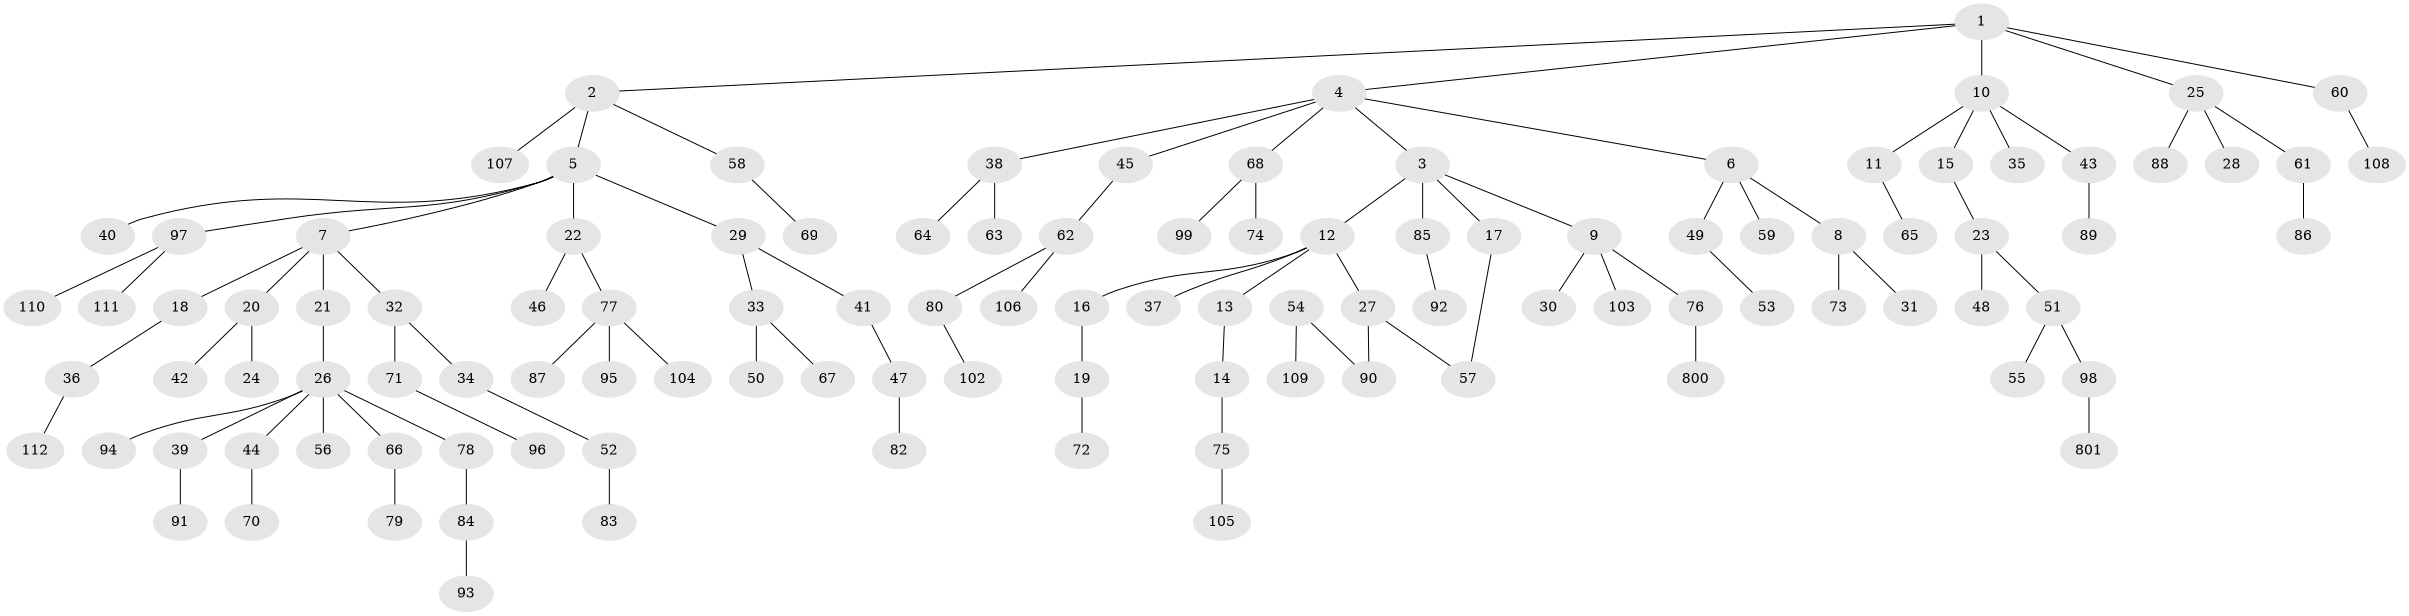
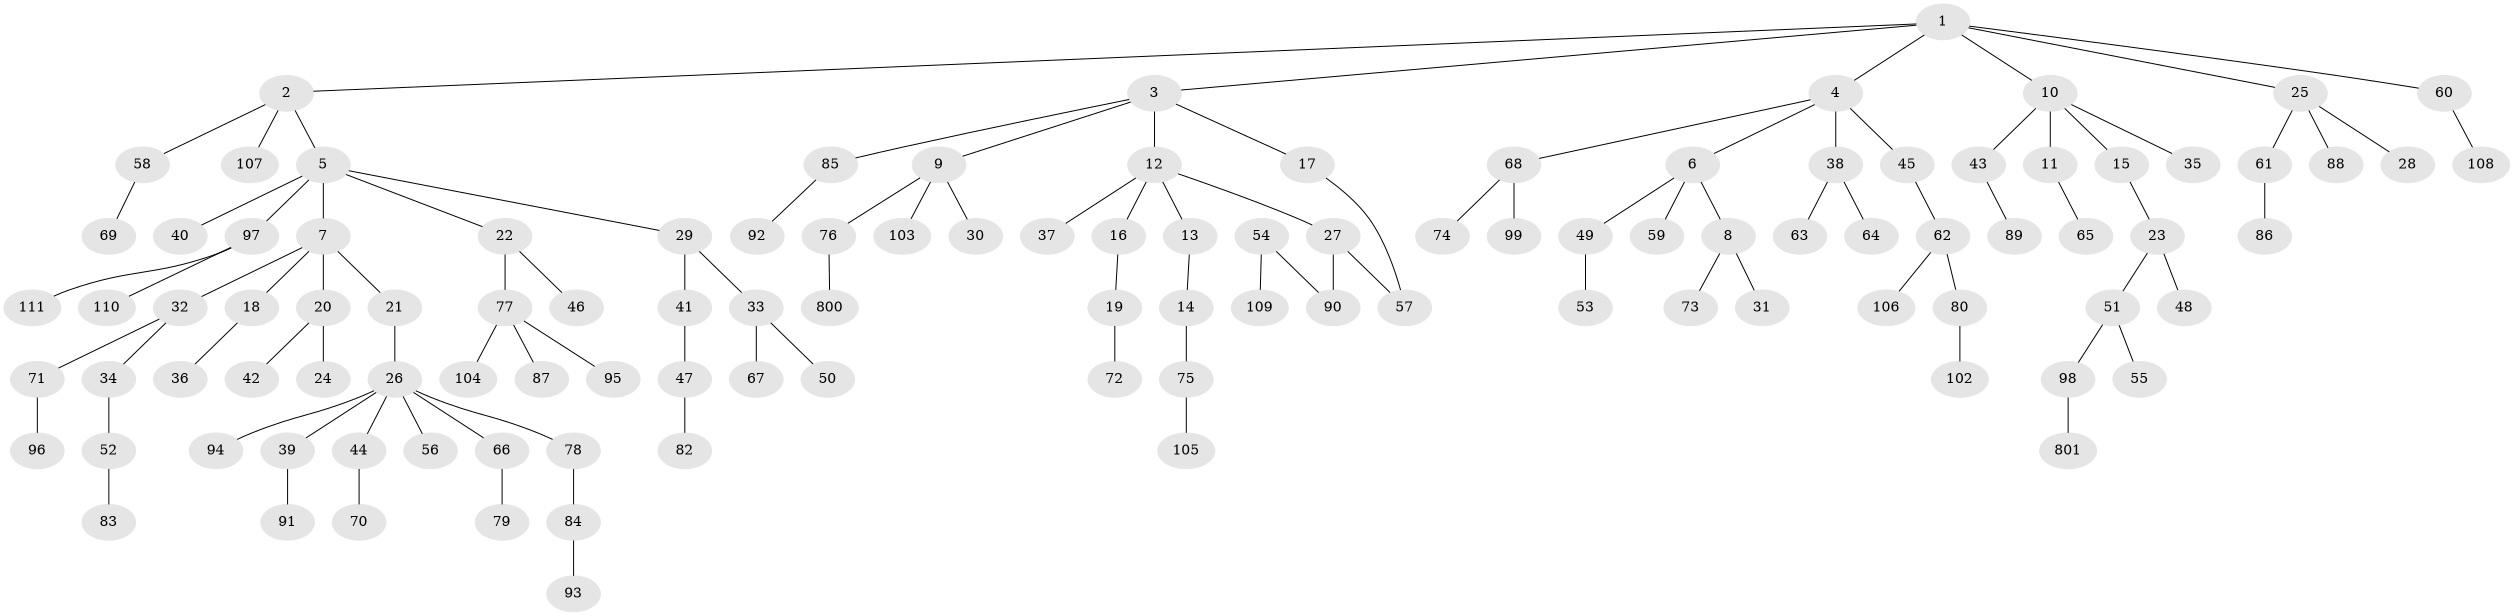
(1381, 129) -> (1549, 58)
(35, 451) -> none
